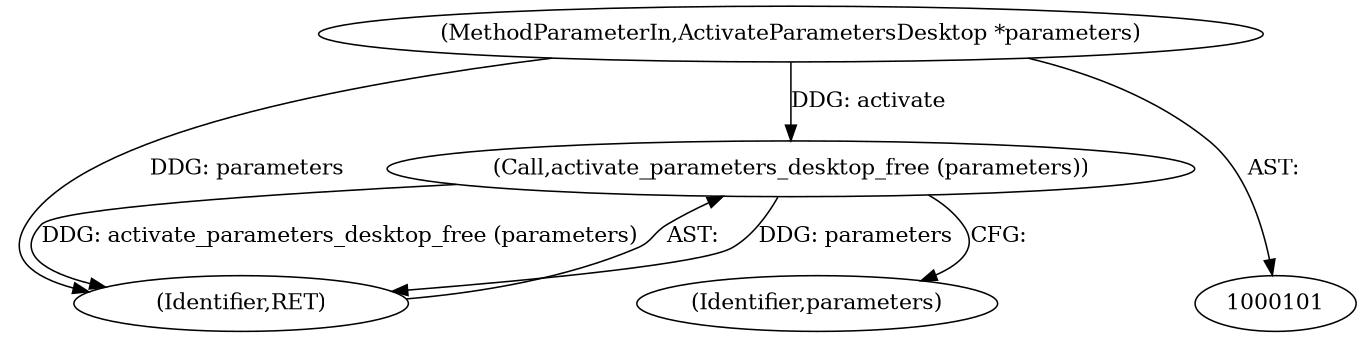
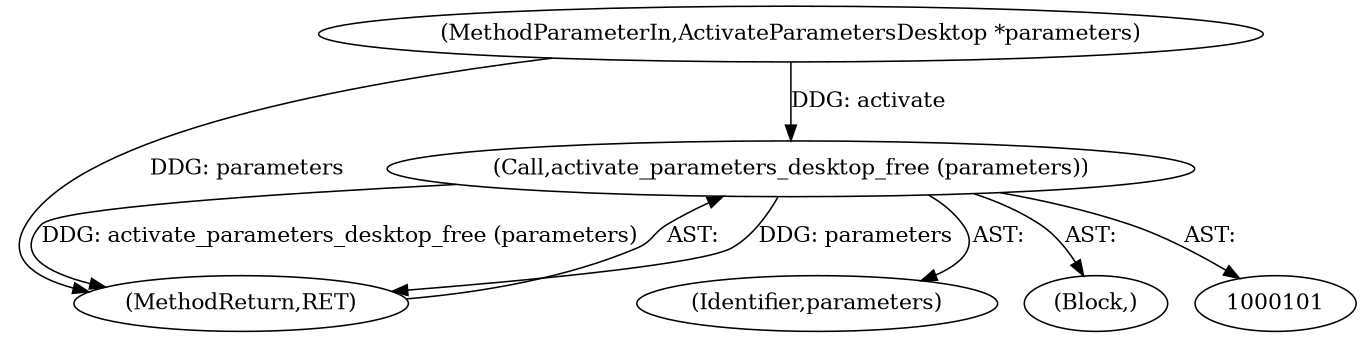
(1183, 122) -> (1117, 220)
(1002, 236) -> (1002, 236)
(241, 304) -> (241, 304)
none -> (1096, 304)
